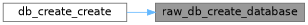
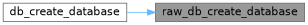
(65, 12) -> (65, 12)
